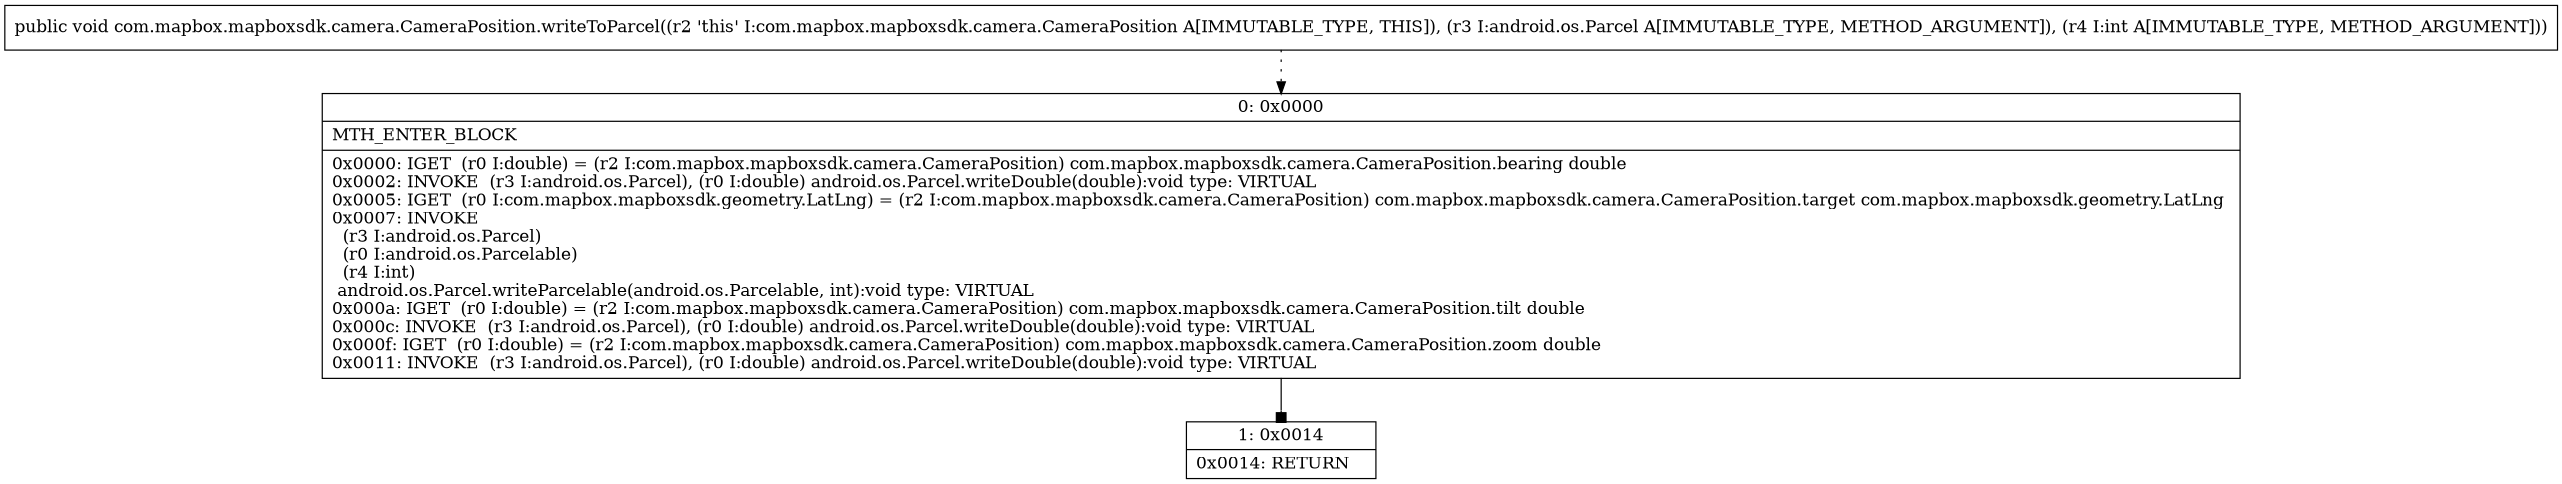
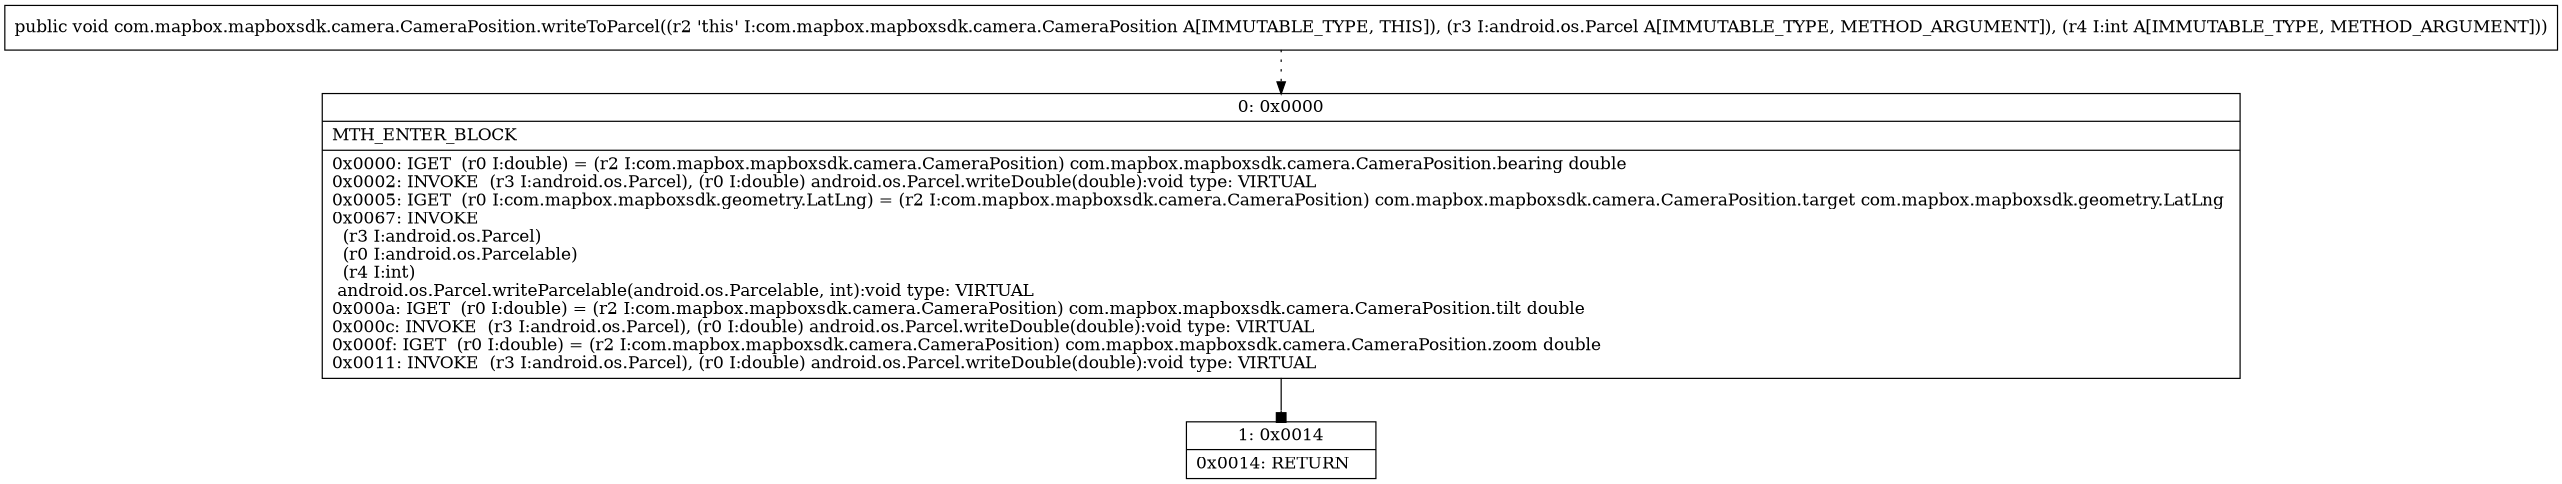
(411, 218) -> (411, 218)
